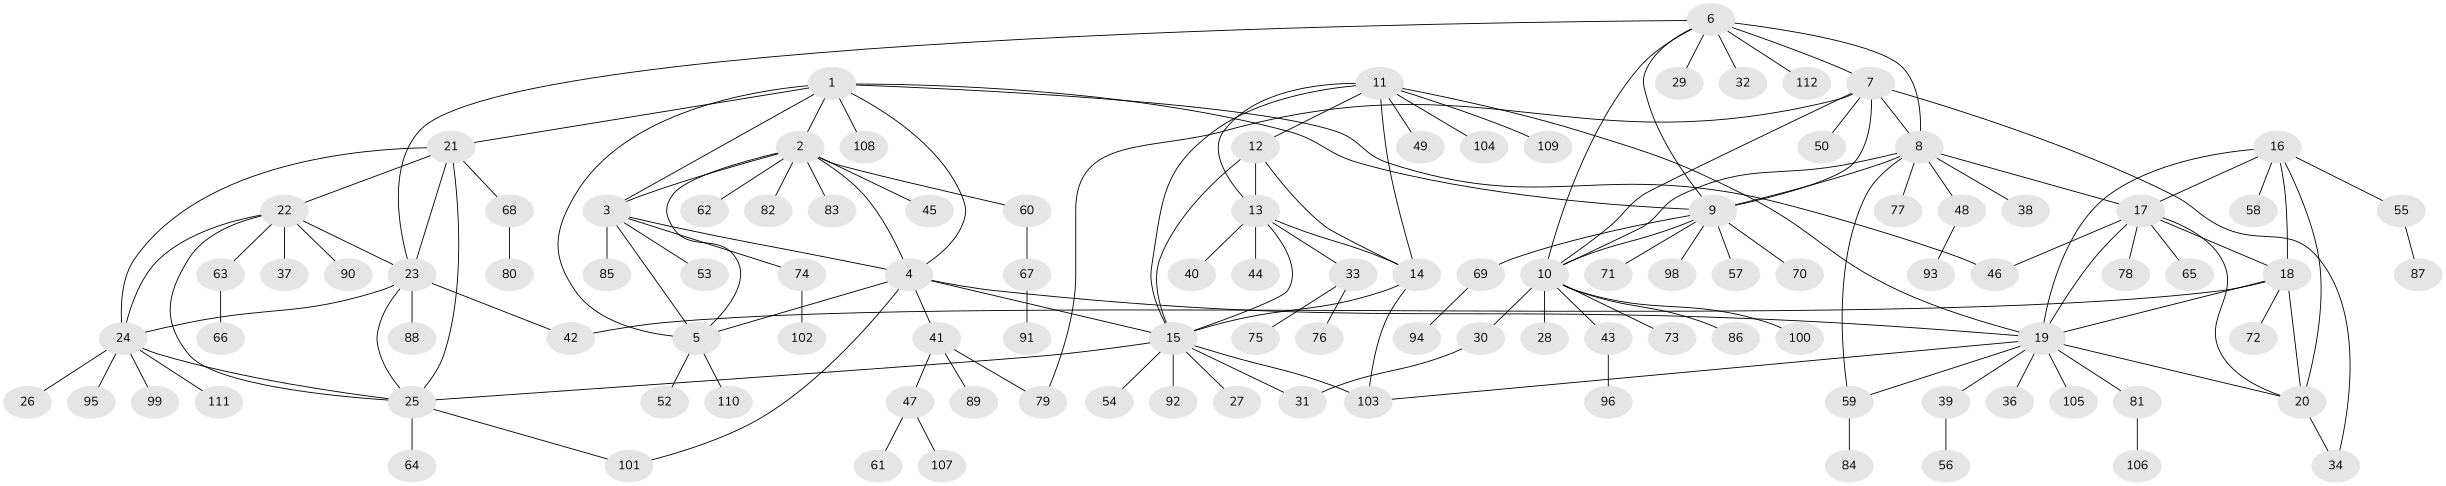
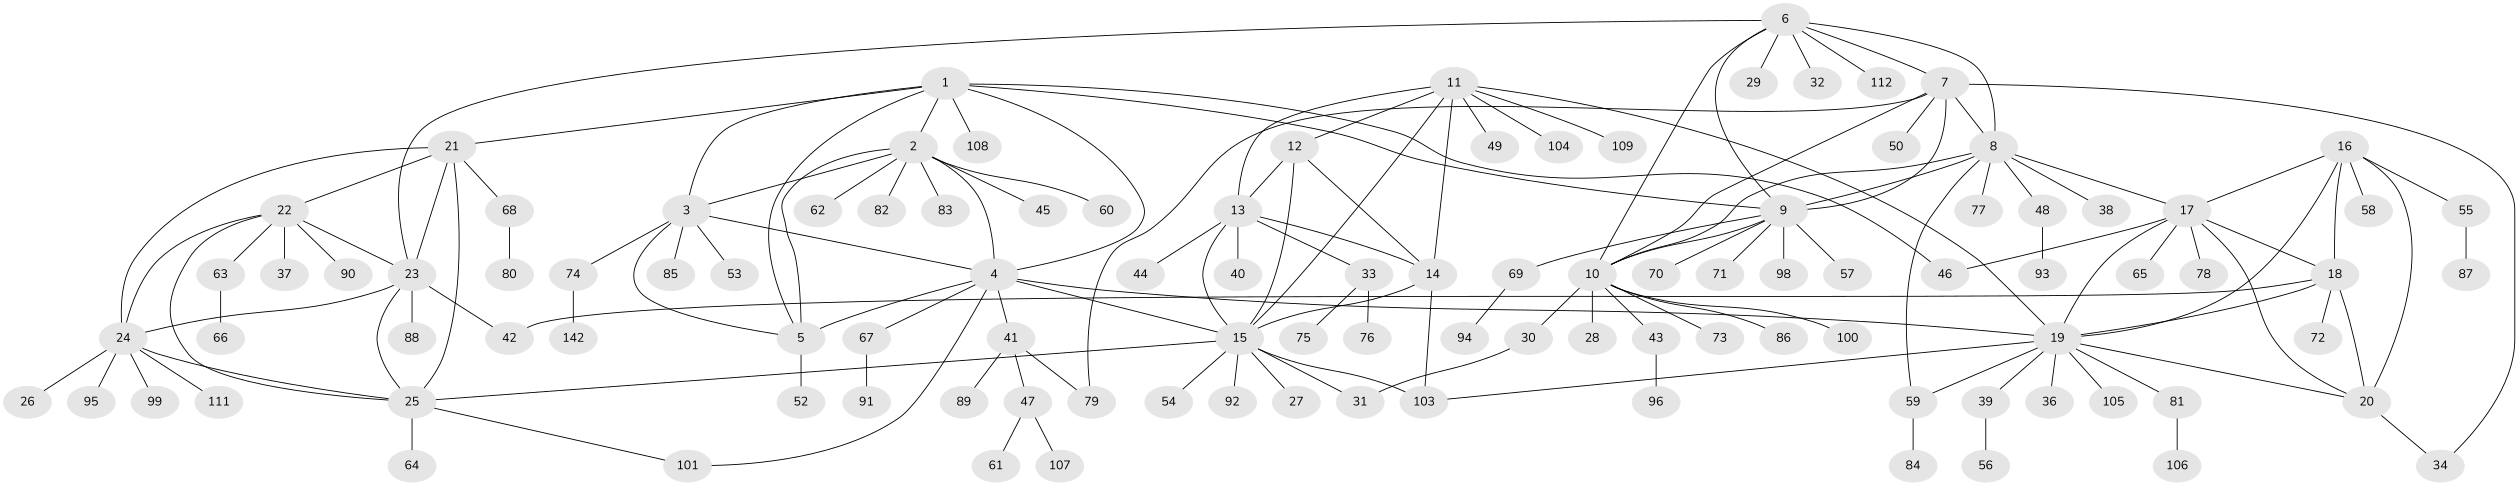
(1027, 243) -> (930, 307)
(802, 338) -> (573, 338)
(728, 402) -> none
